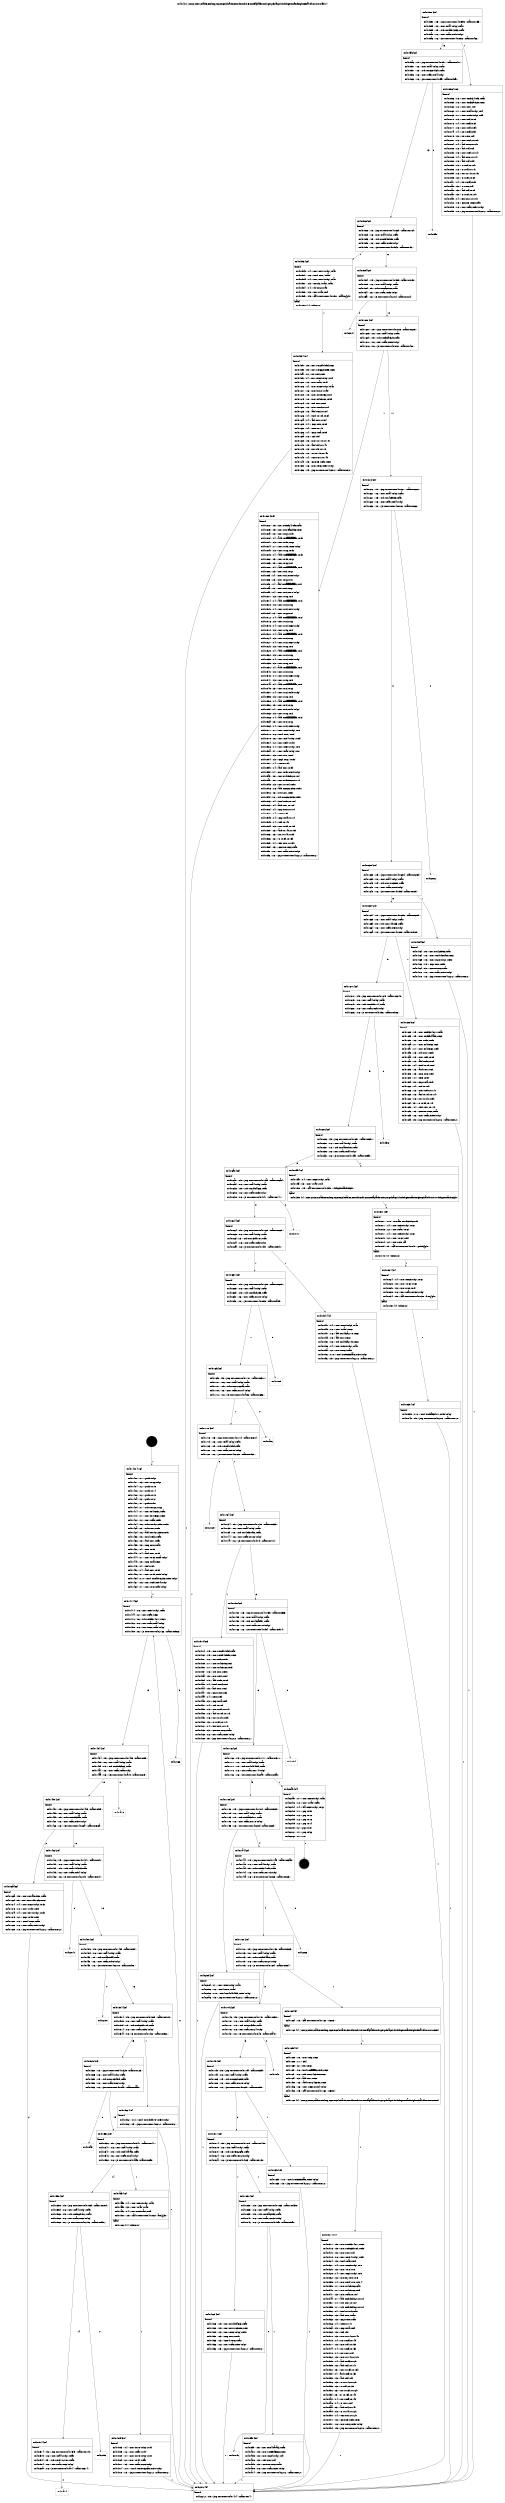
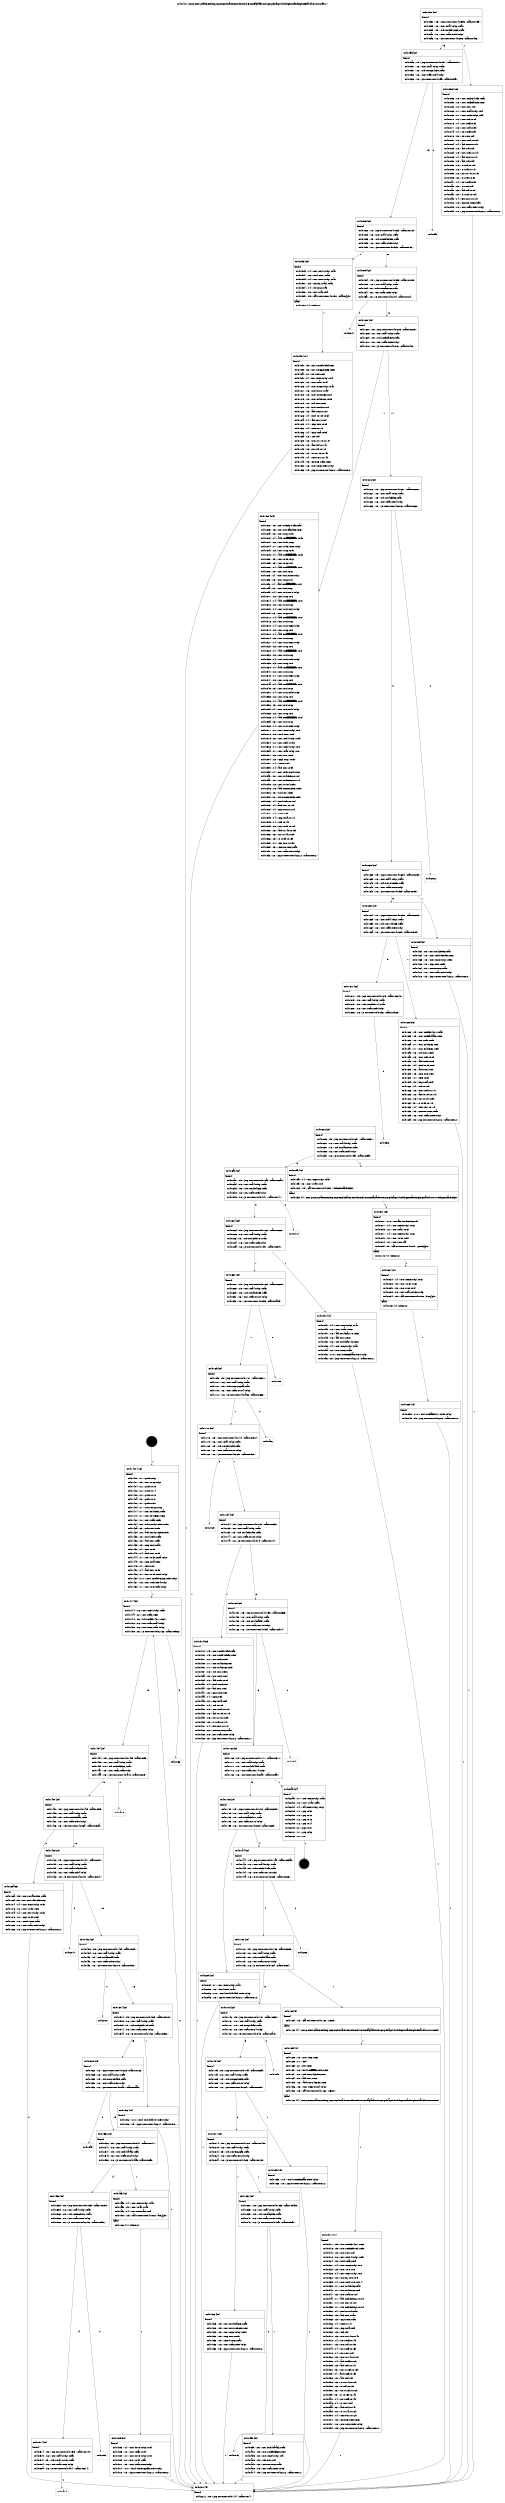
(359, 1071) -> none
